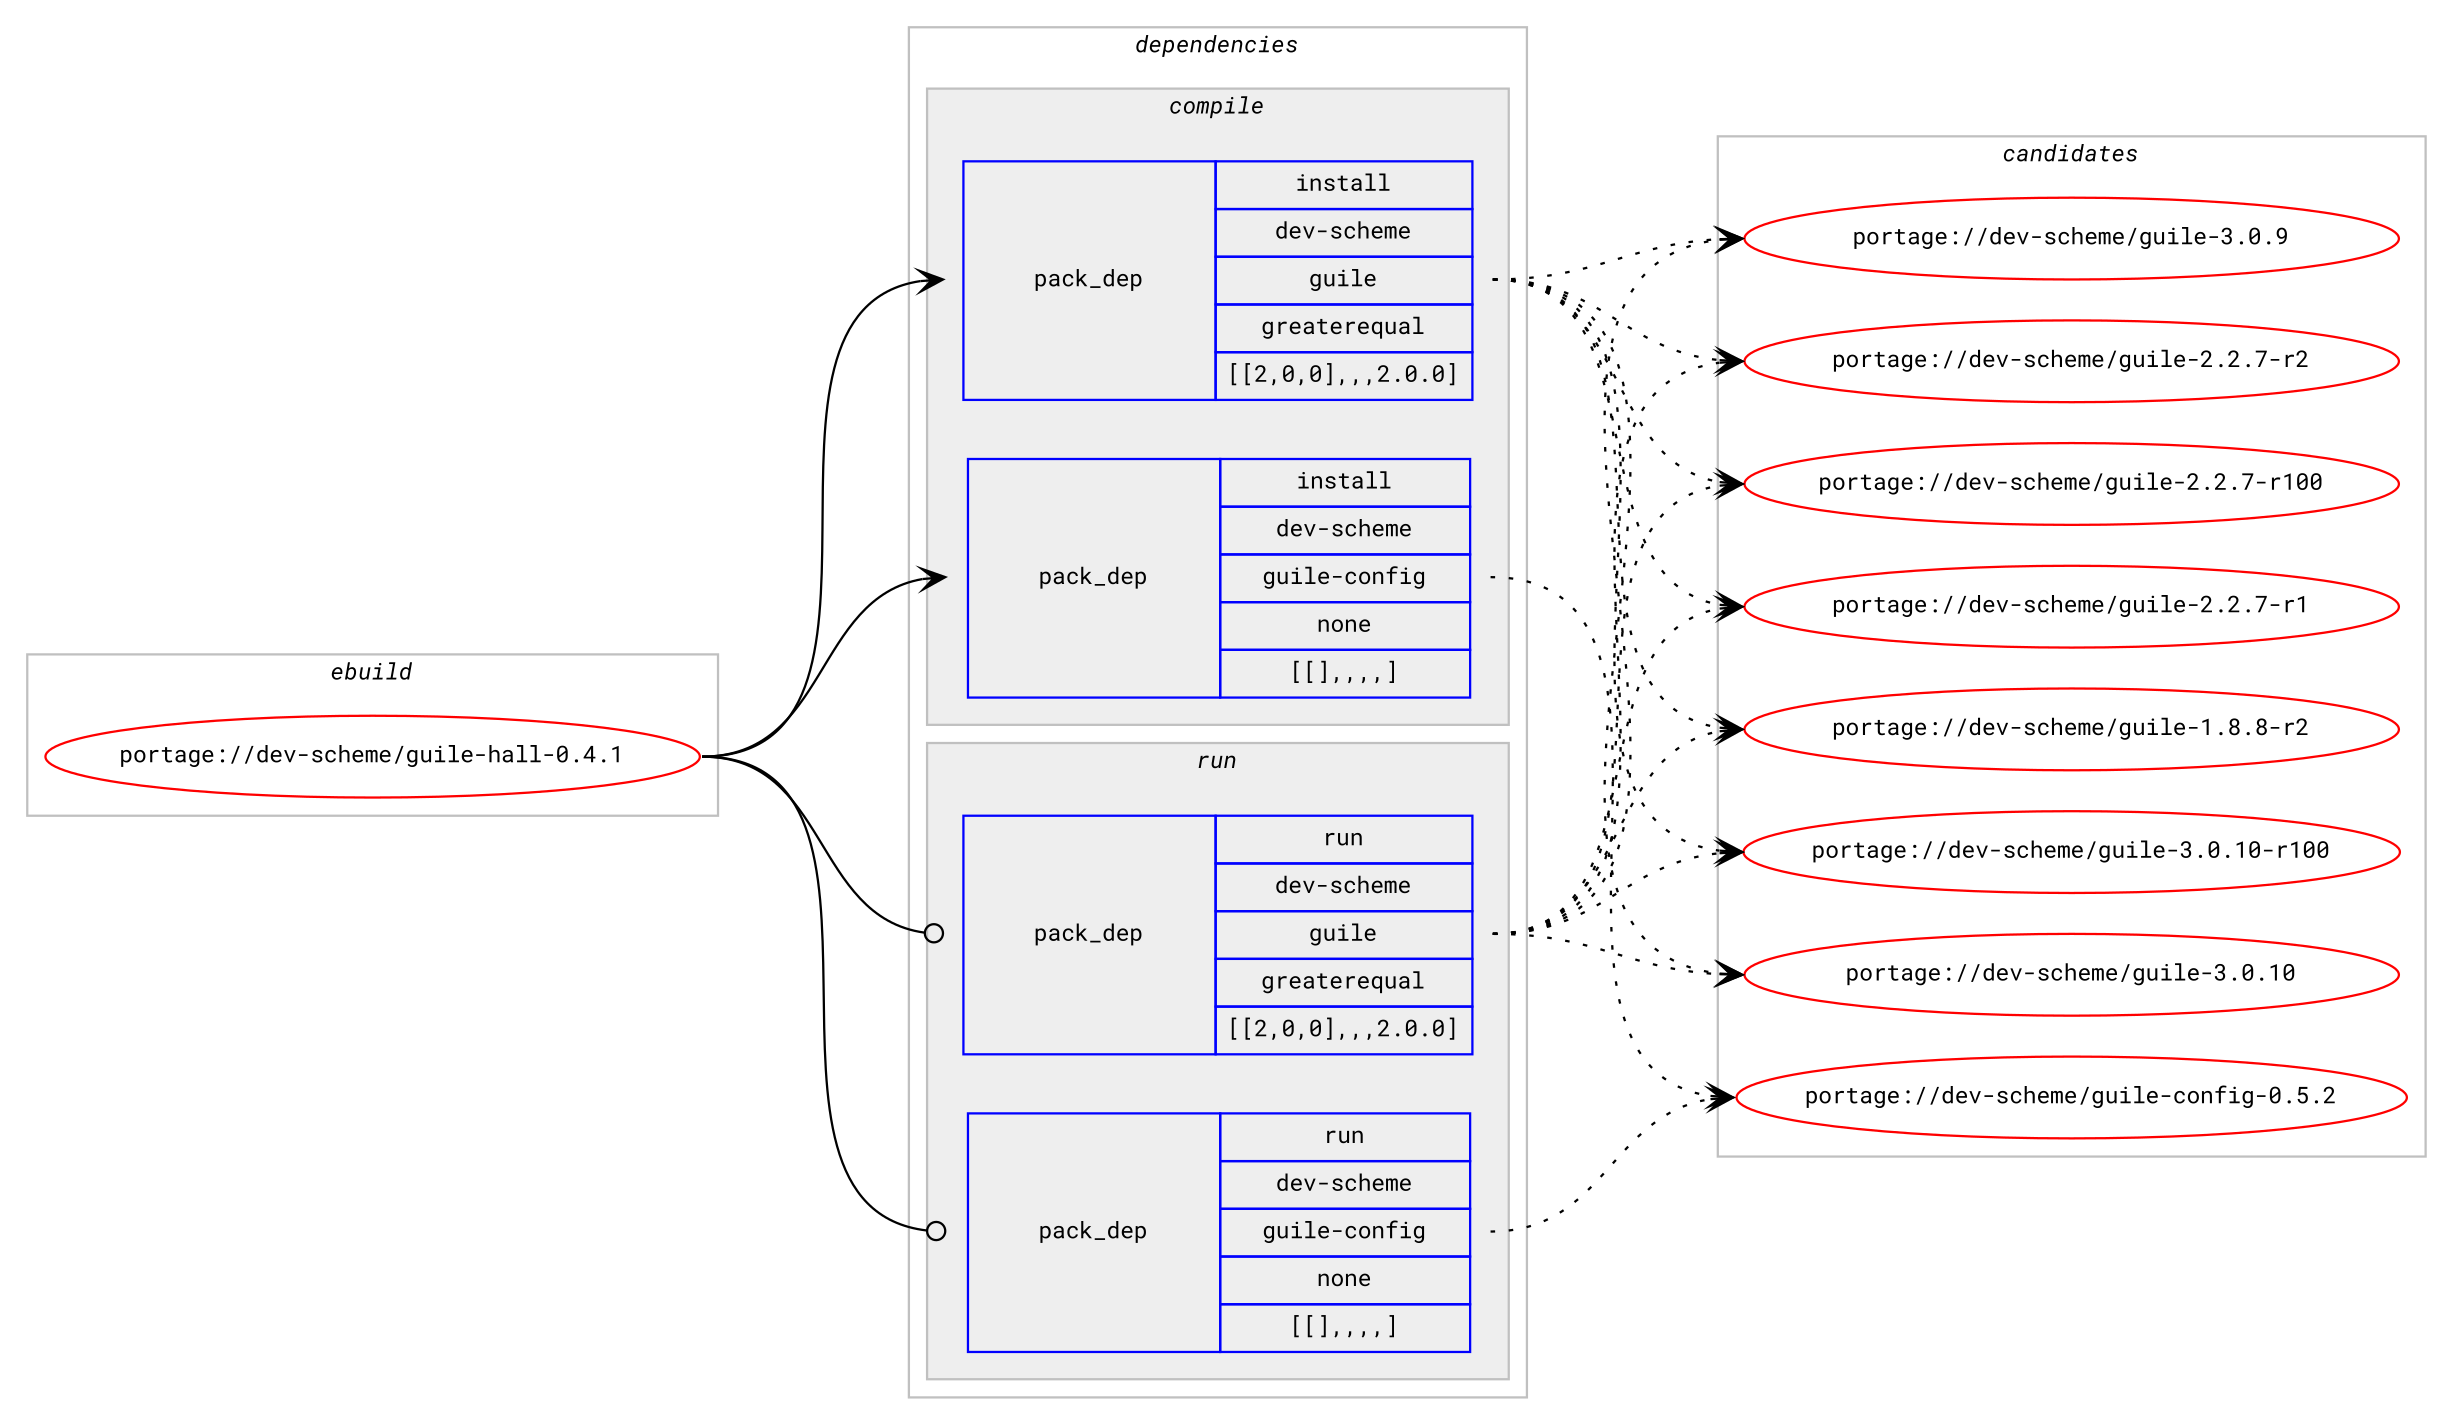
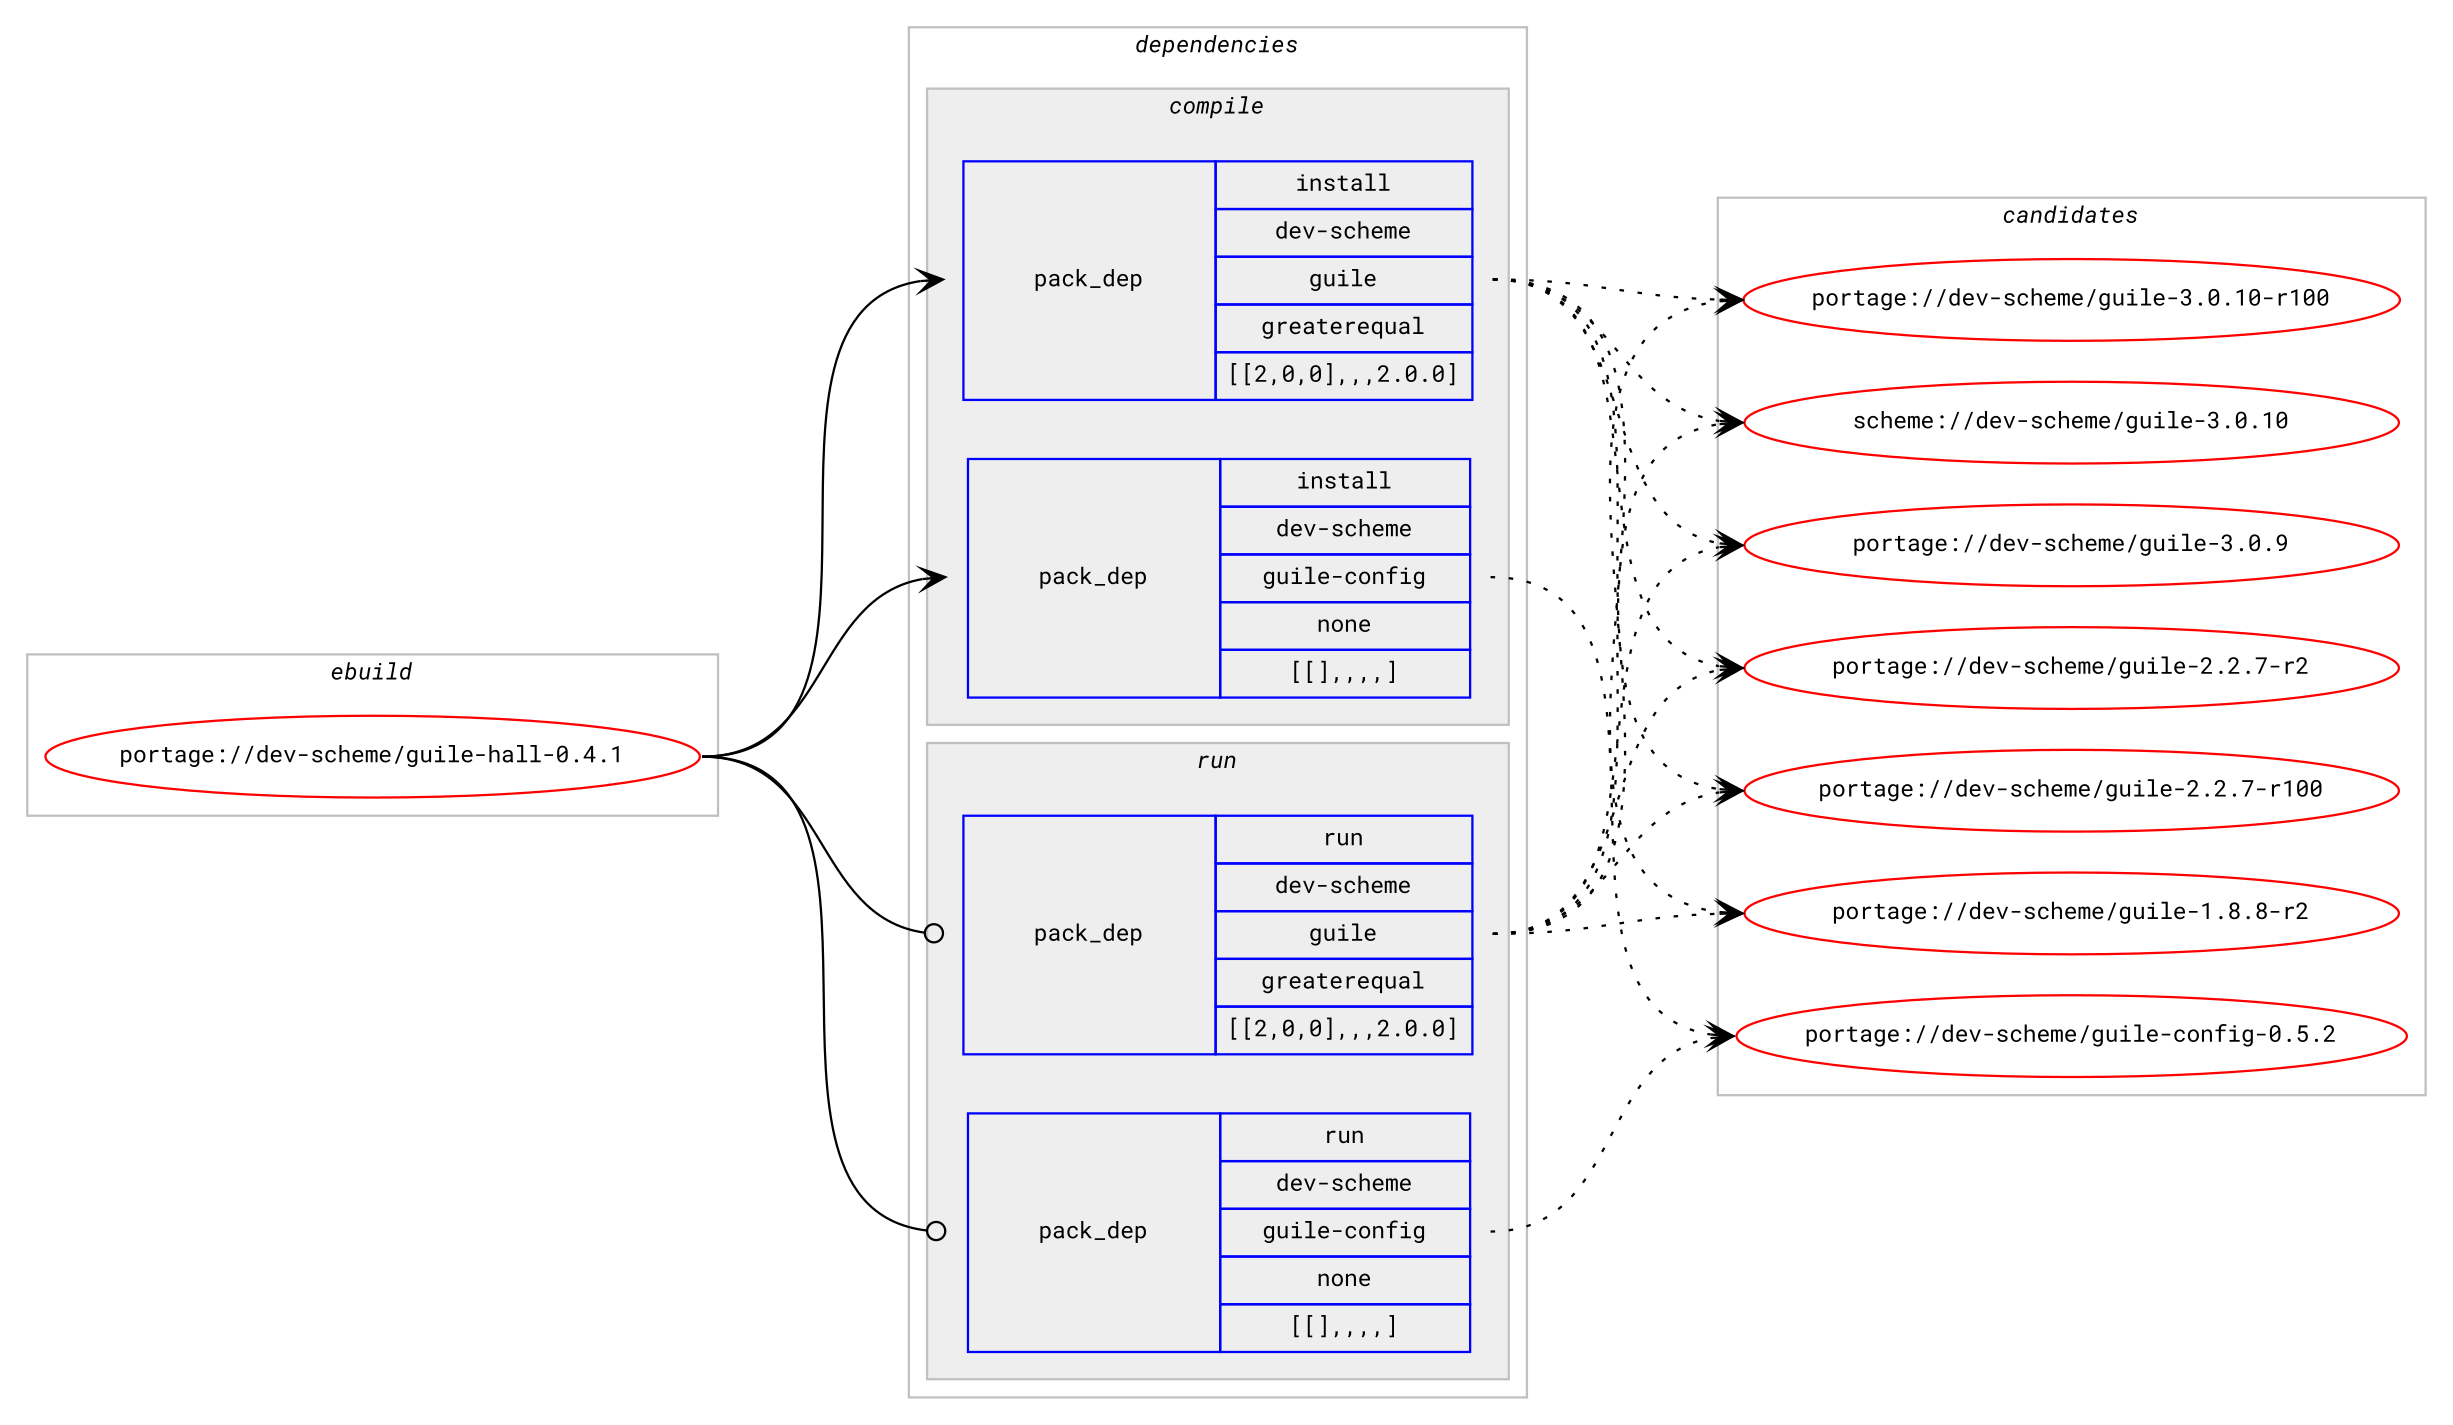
(2072, 607) -> none
(2072, 975) -> (2072, 423)
